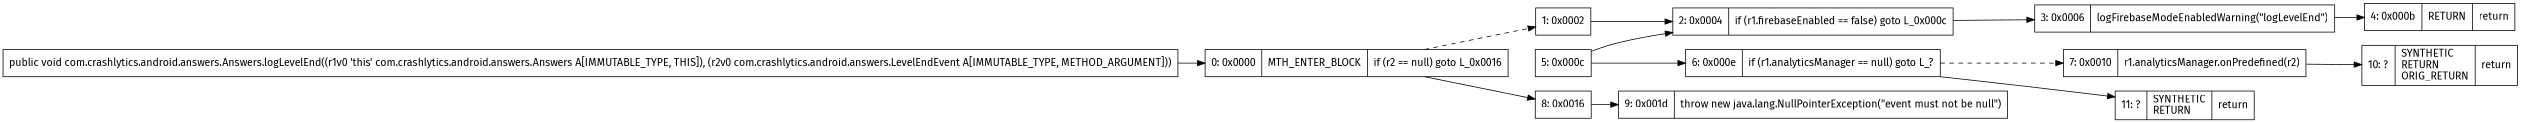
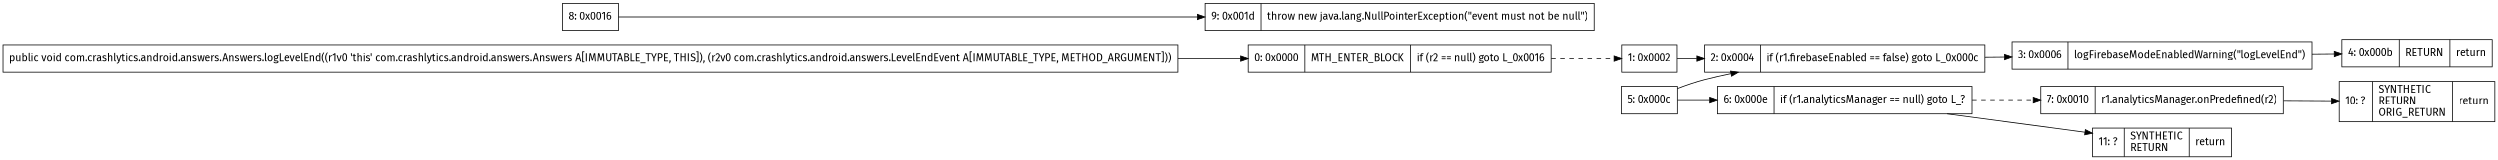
(1476, 87) -> none
